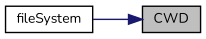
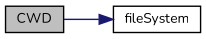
(111, 19) -> (81, 19)
